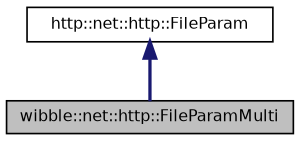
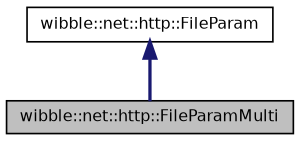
(150, 25) -> (150, 25)
